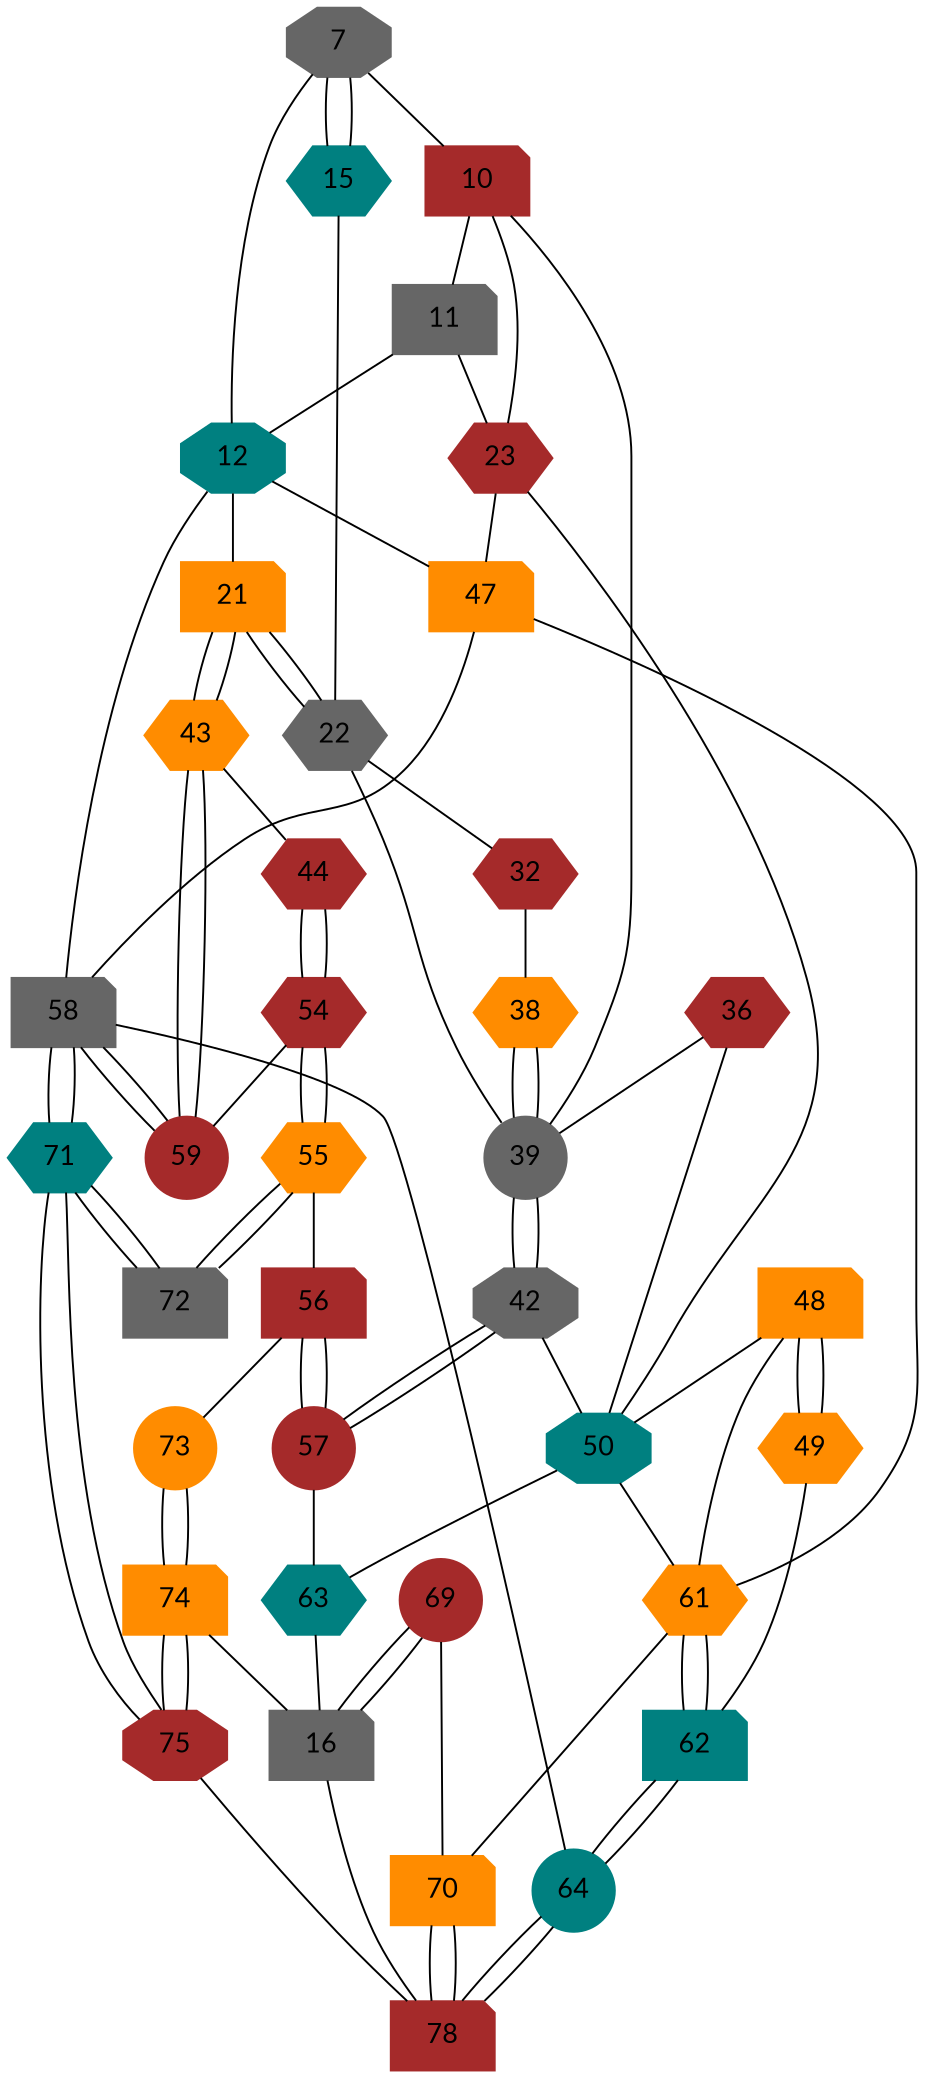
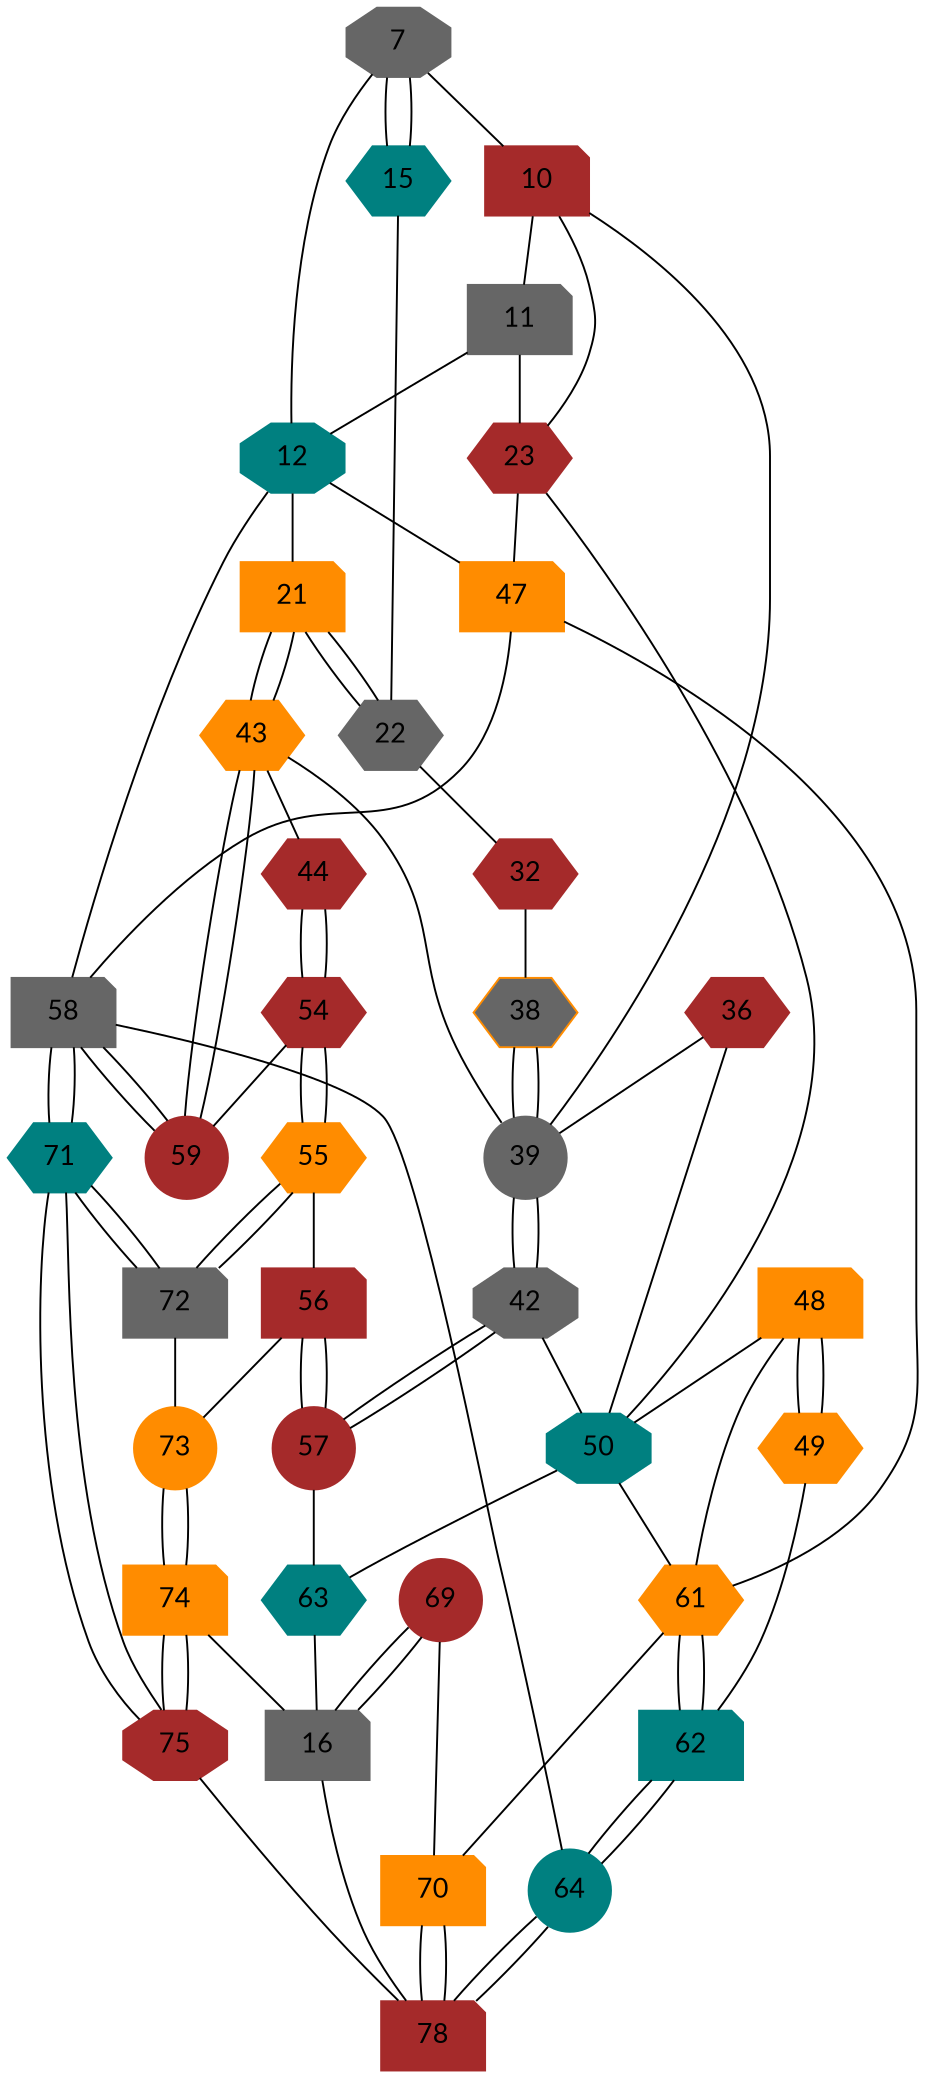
(419, 950) -> (421, 922)
(526, 1013) -> (526, 1013)
none -> (175, 1372)
